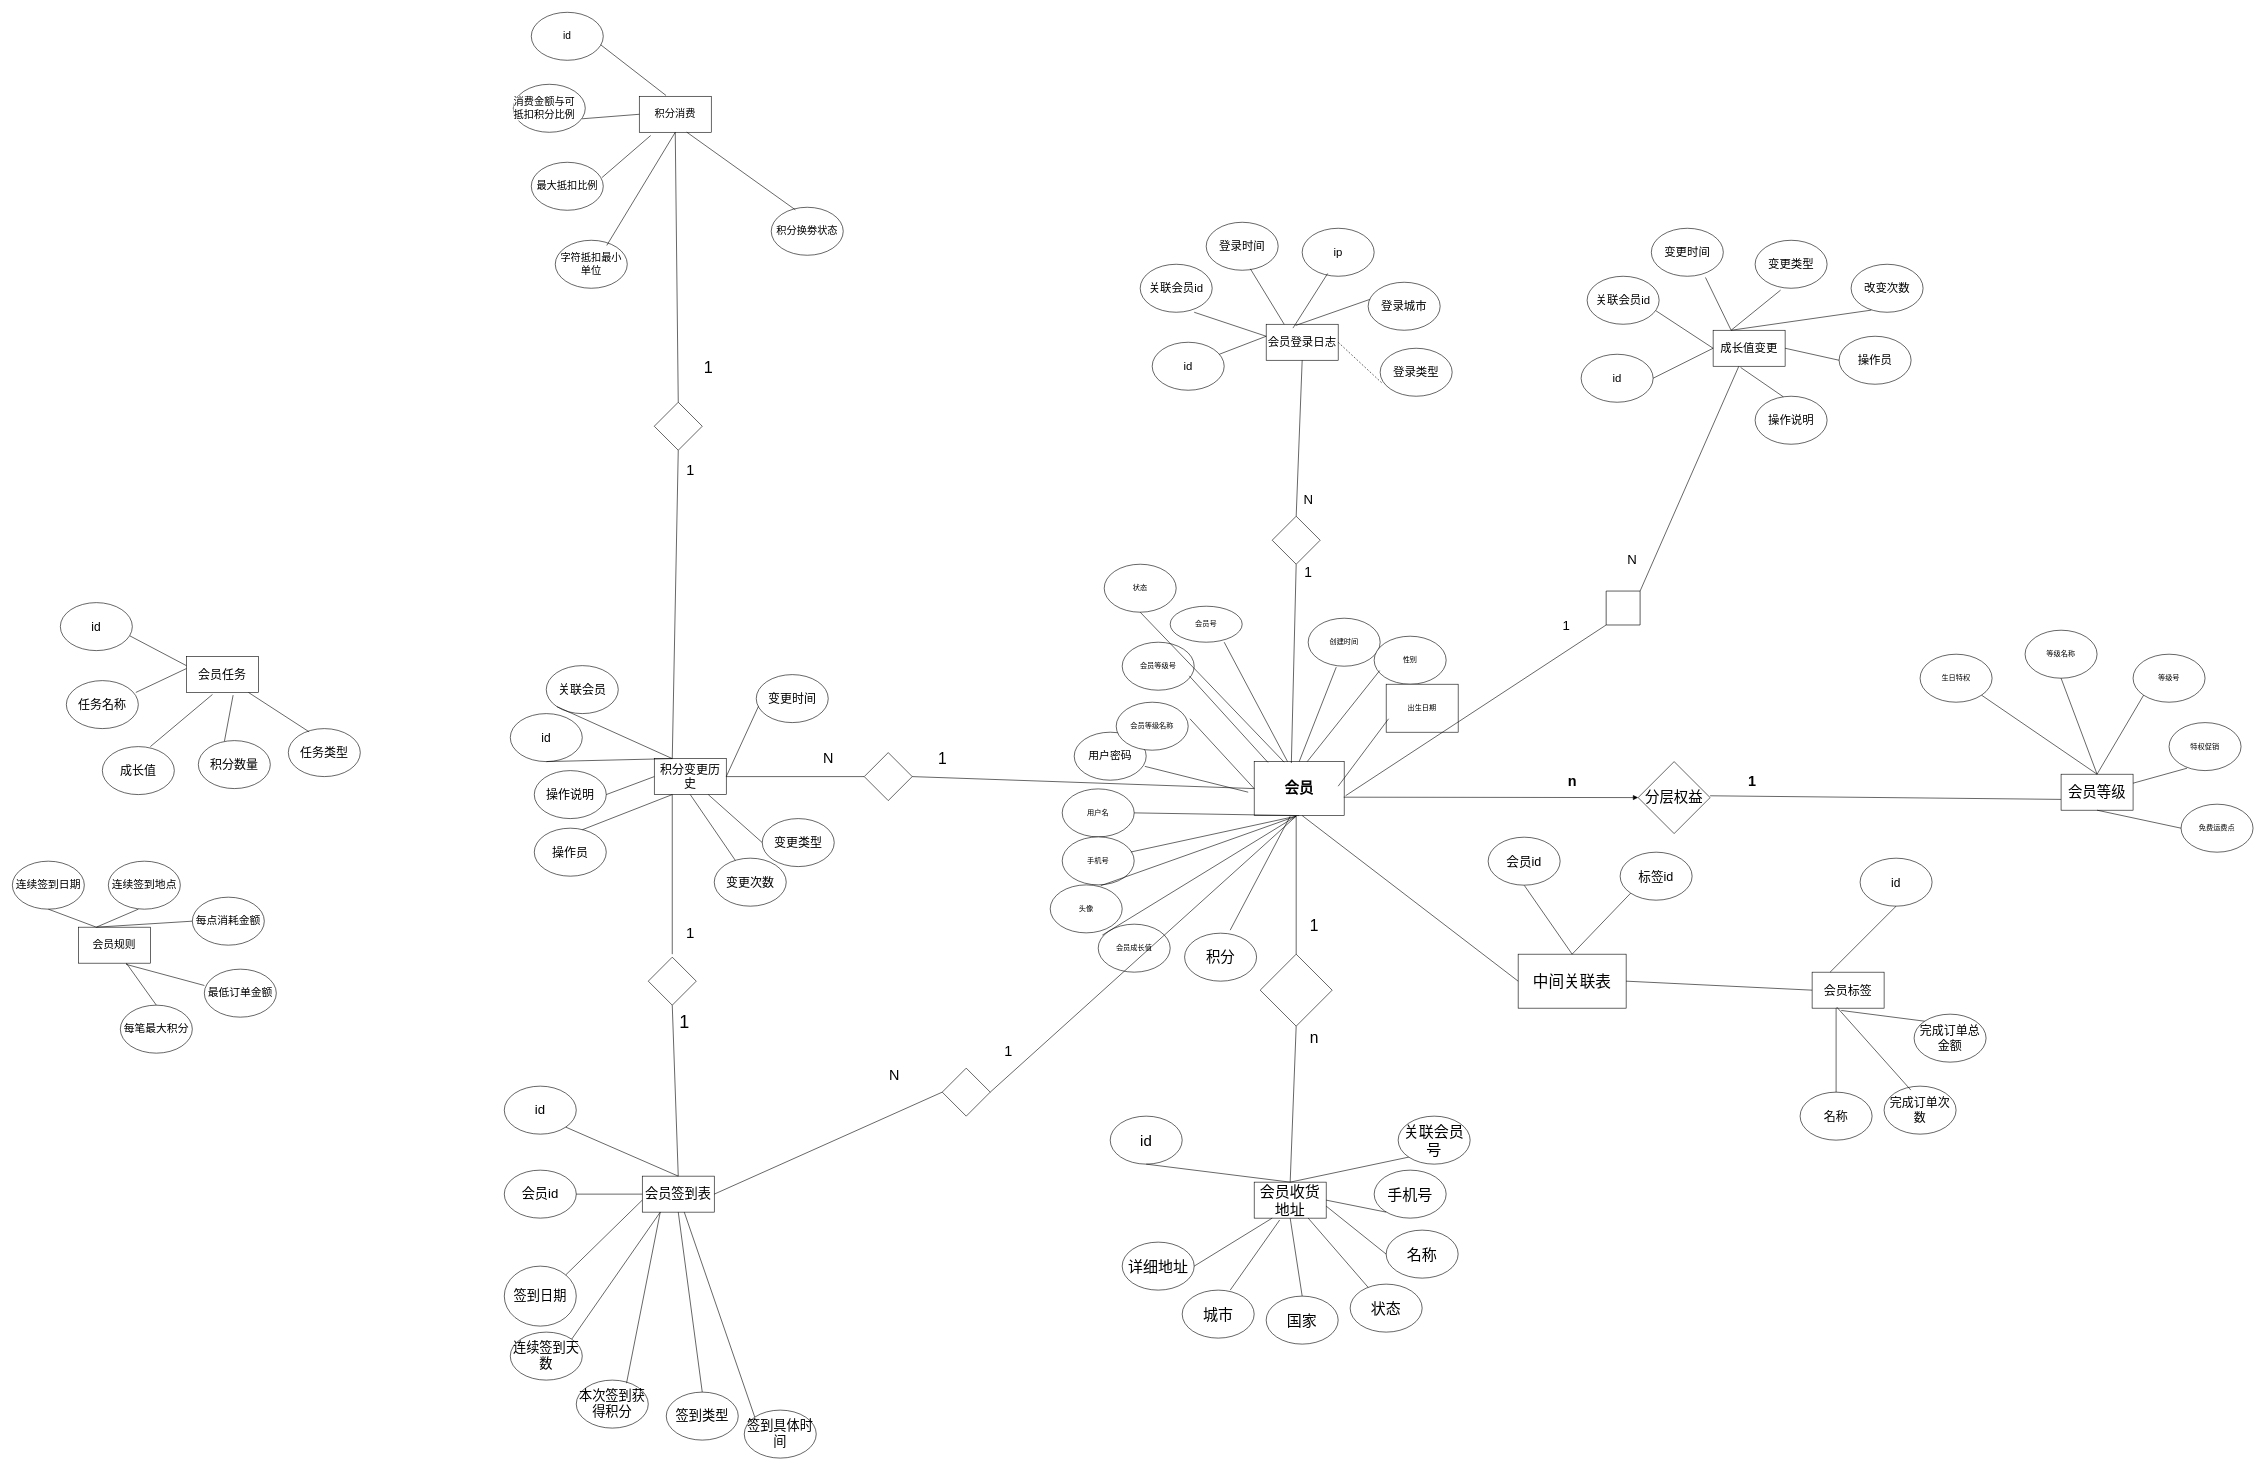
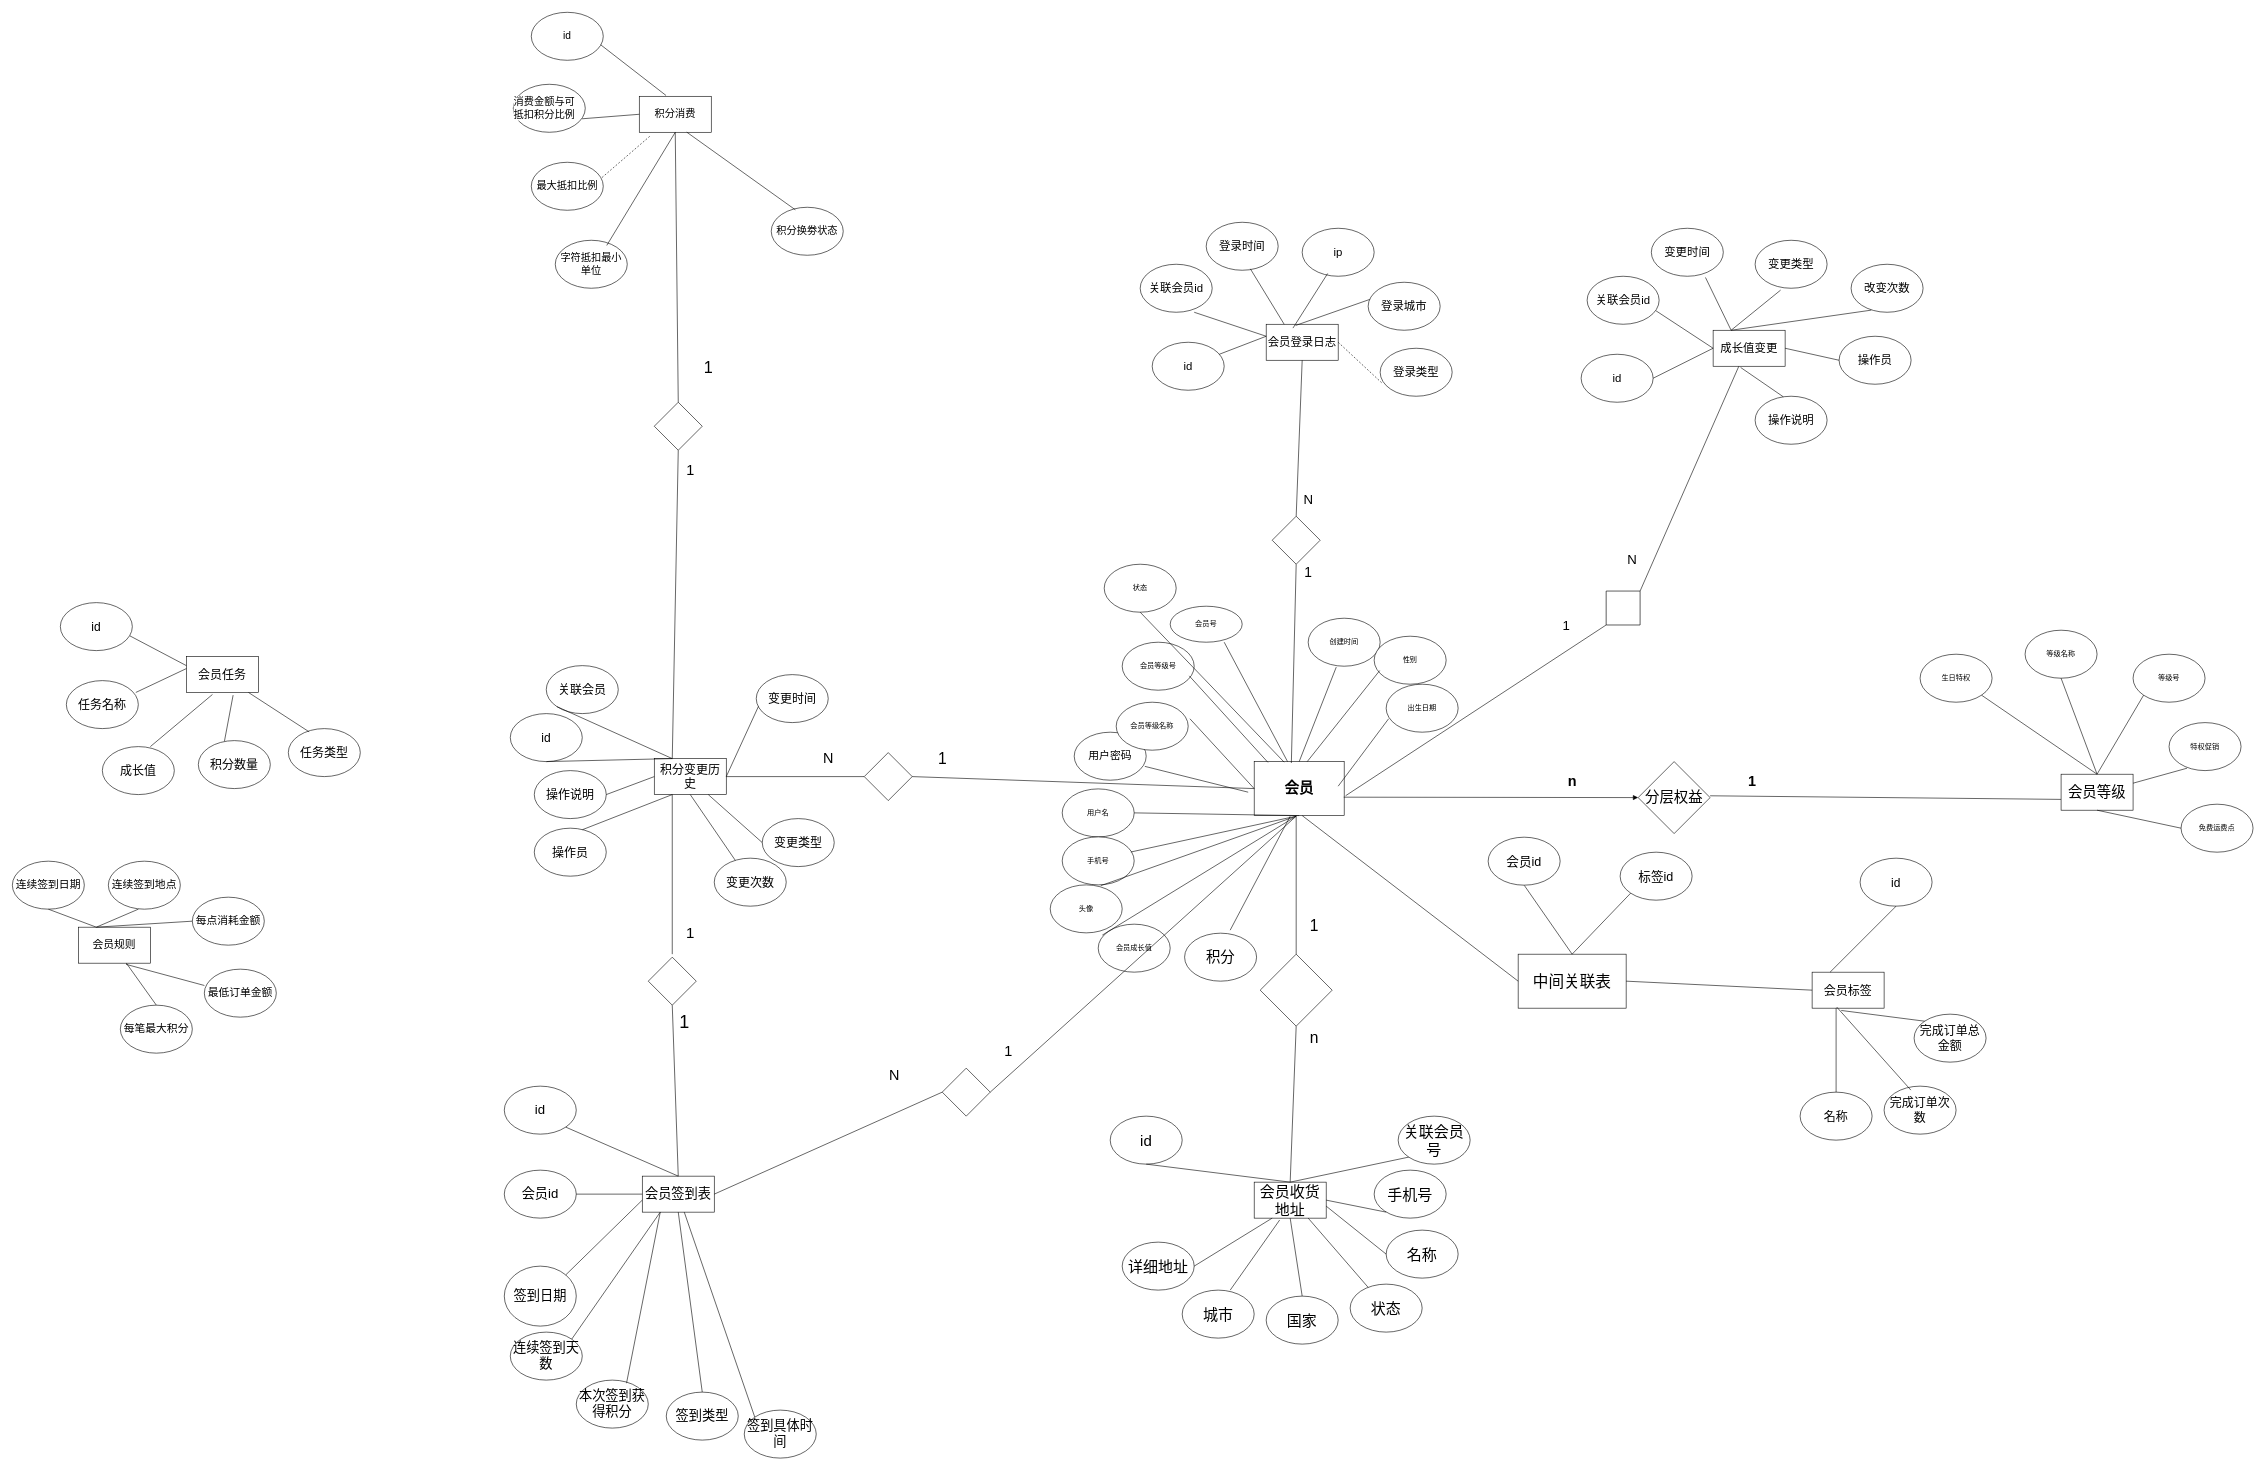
(626, 157) -> (626, 157)
(1422, 708) -> (1422, 708)
